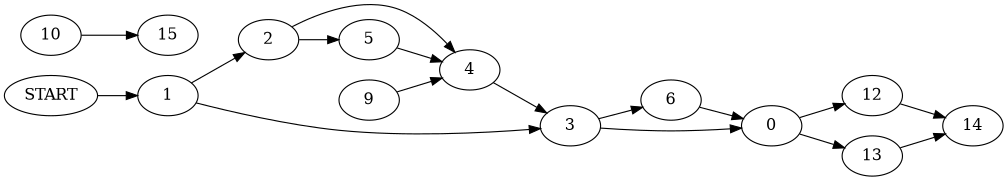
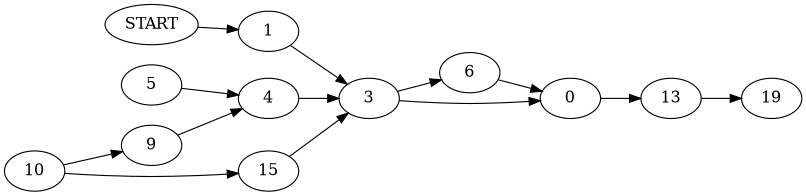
(269, 40) -> none
(872, 96) -> none
(973, 126) -> (772, 98)
none -> (314, 138)
none -> (88, 159)
